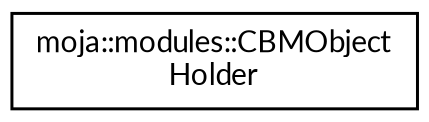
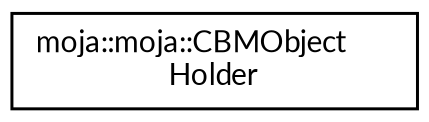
(215, 61) -> (215, 61)
